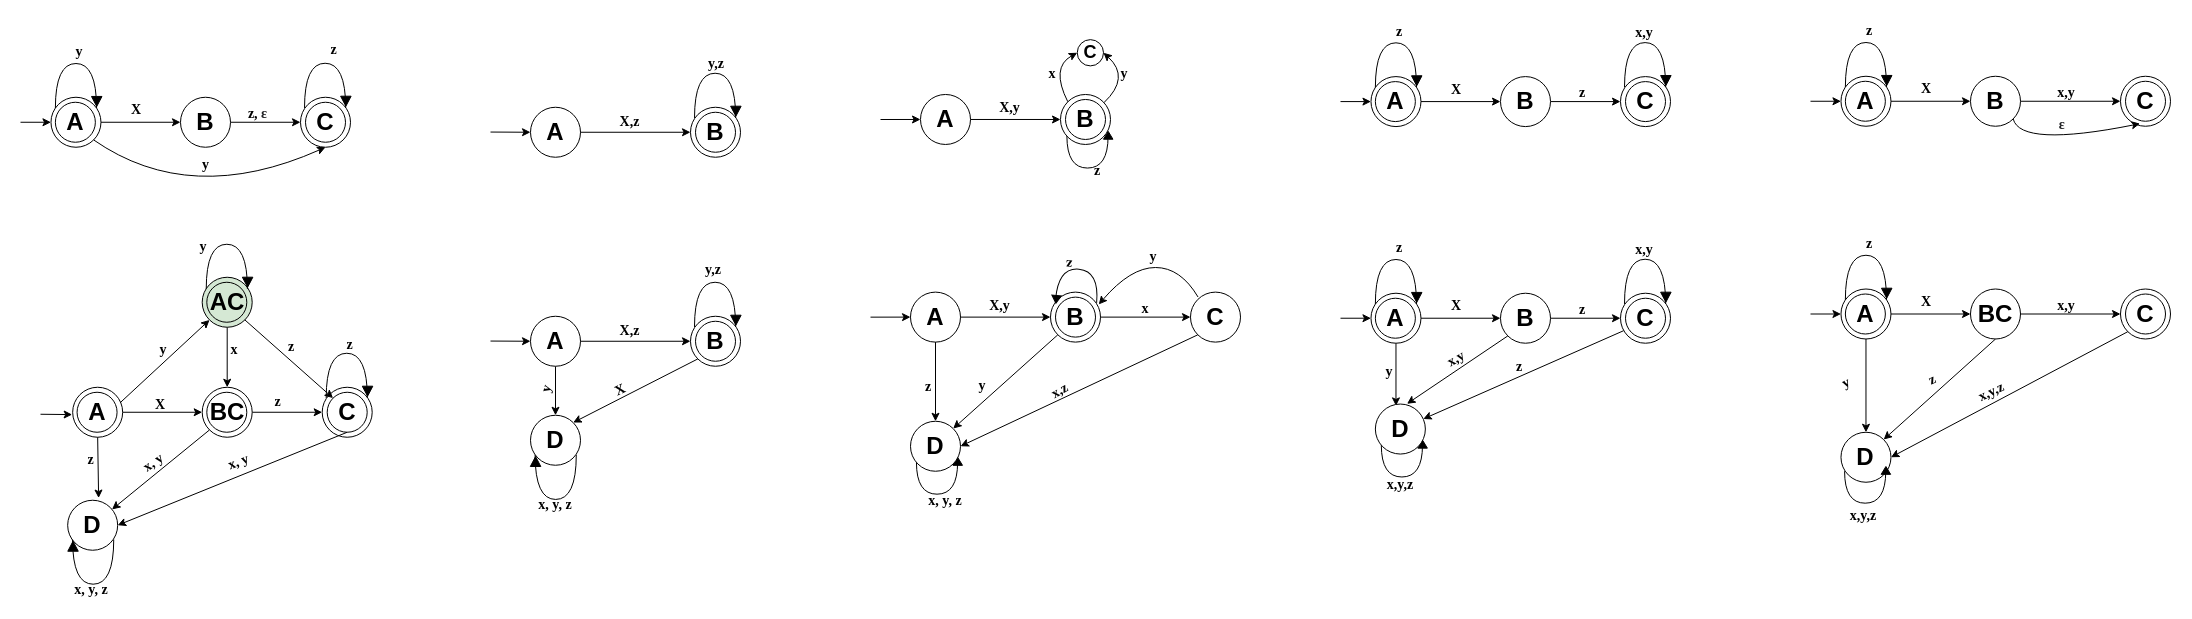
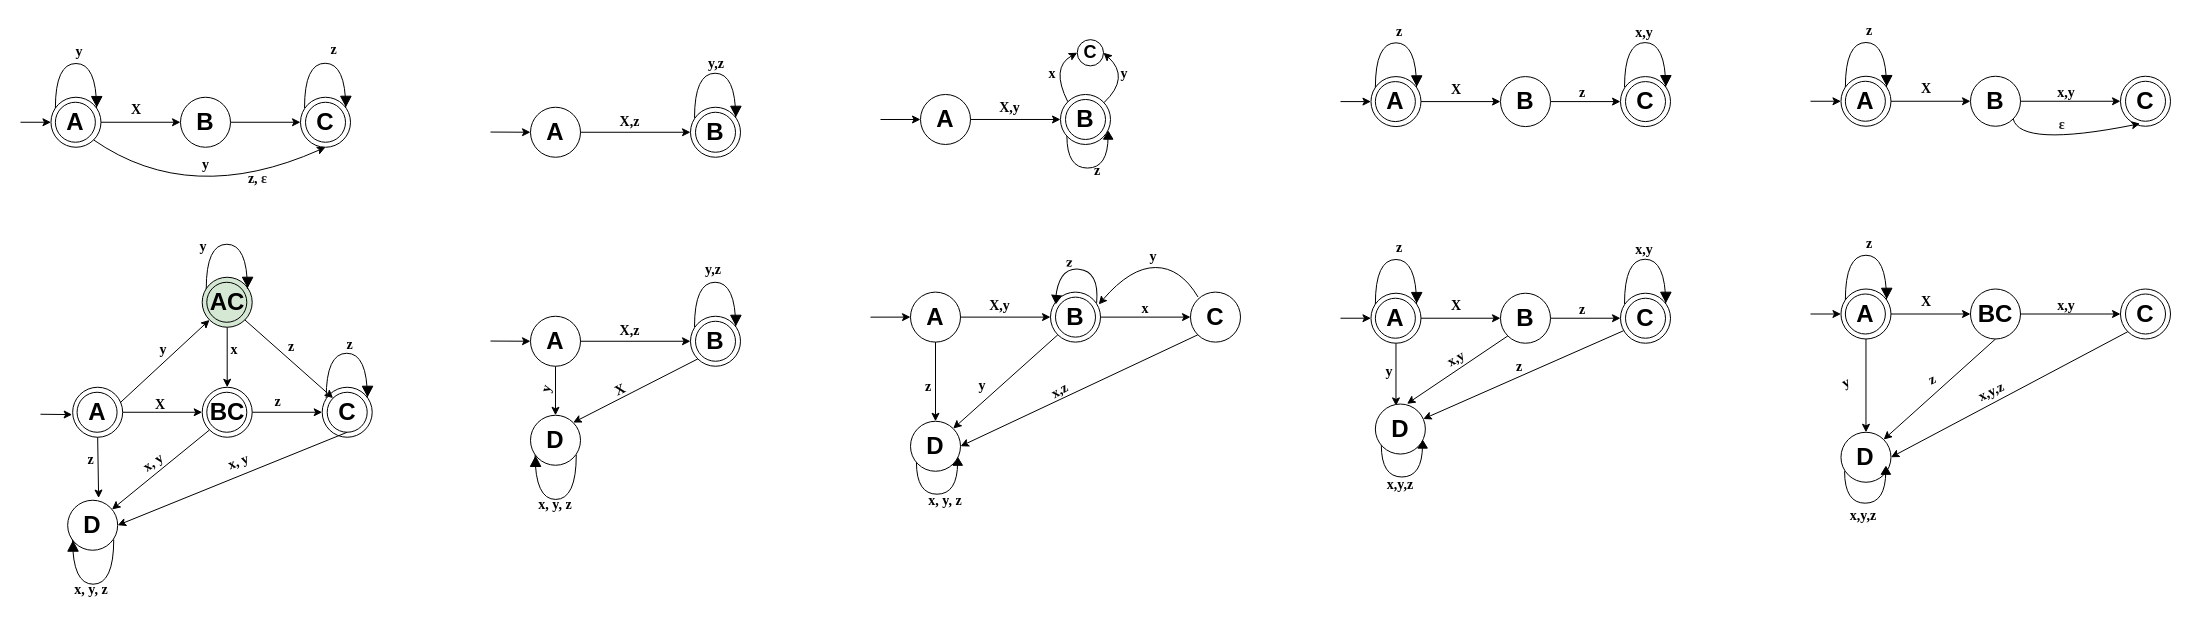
(258, 115) -> (258, 180)
